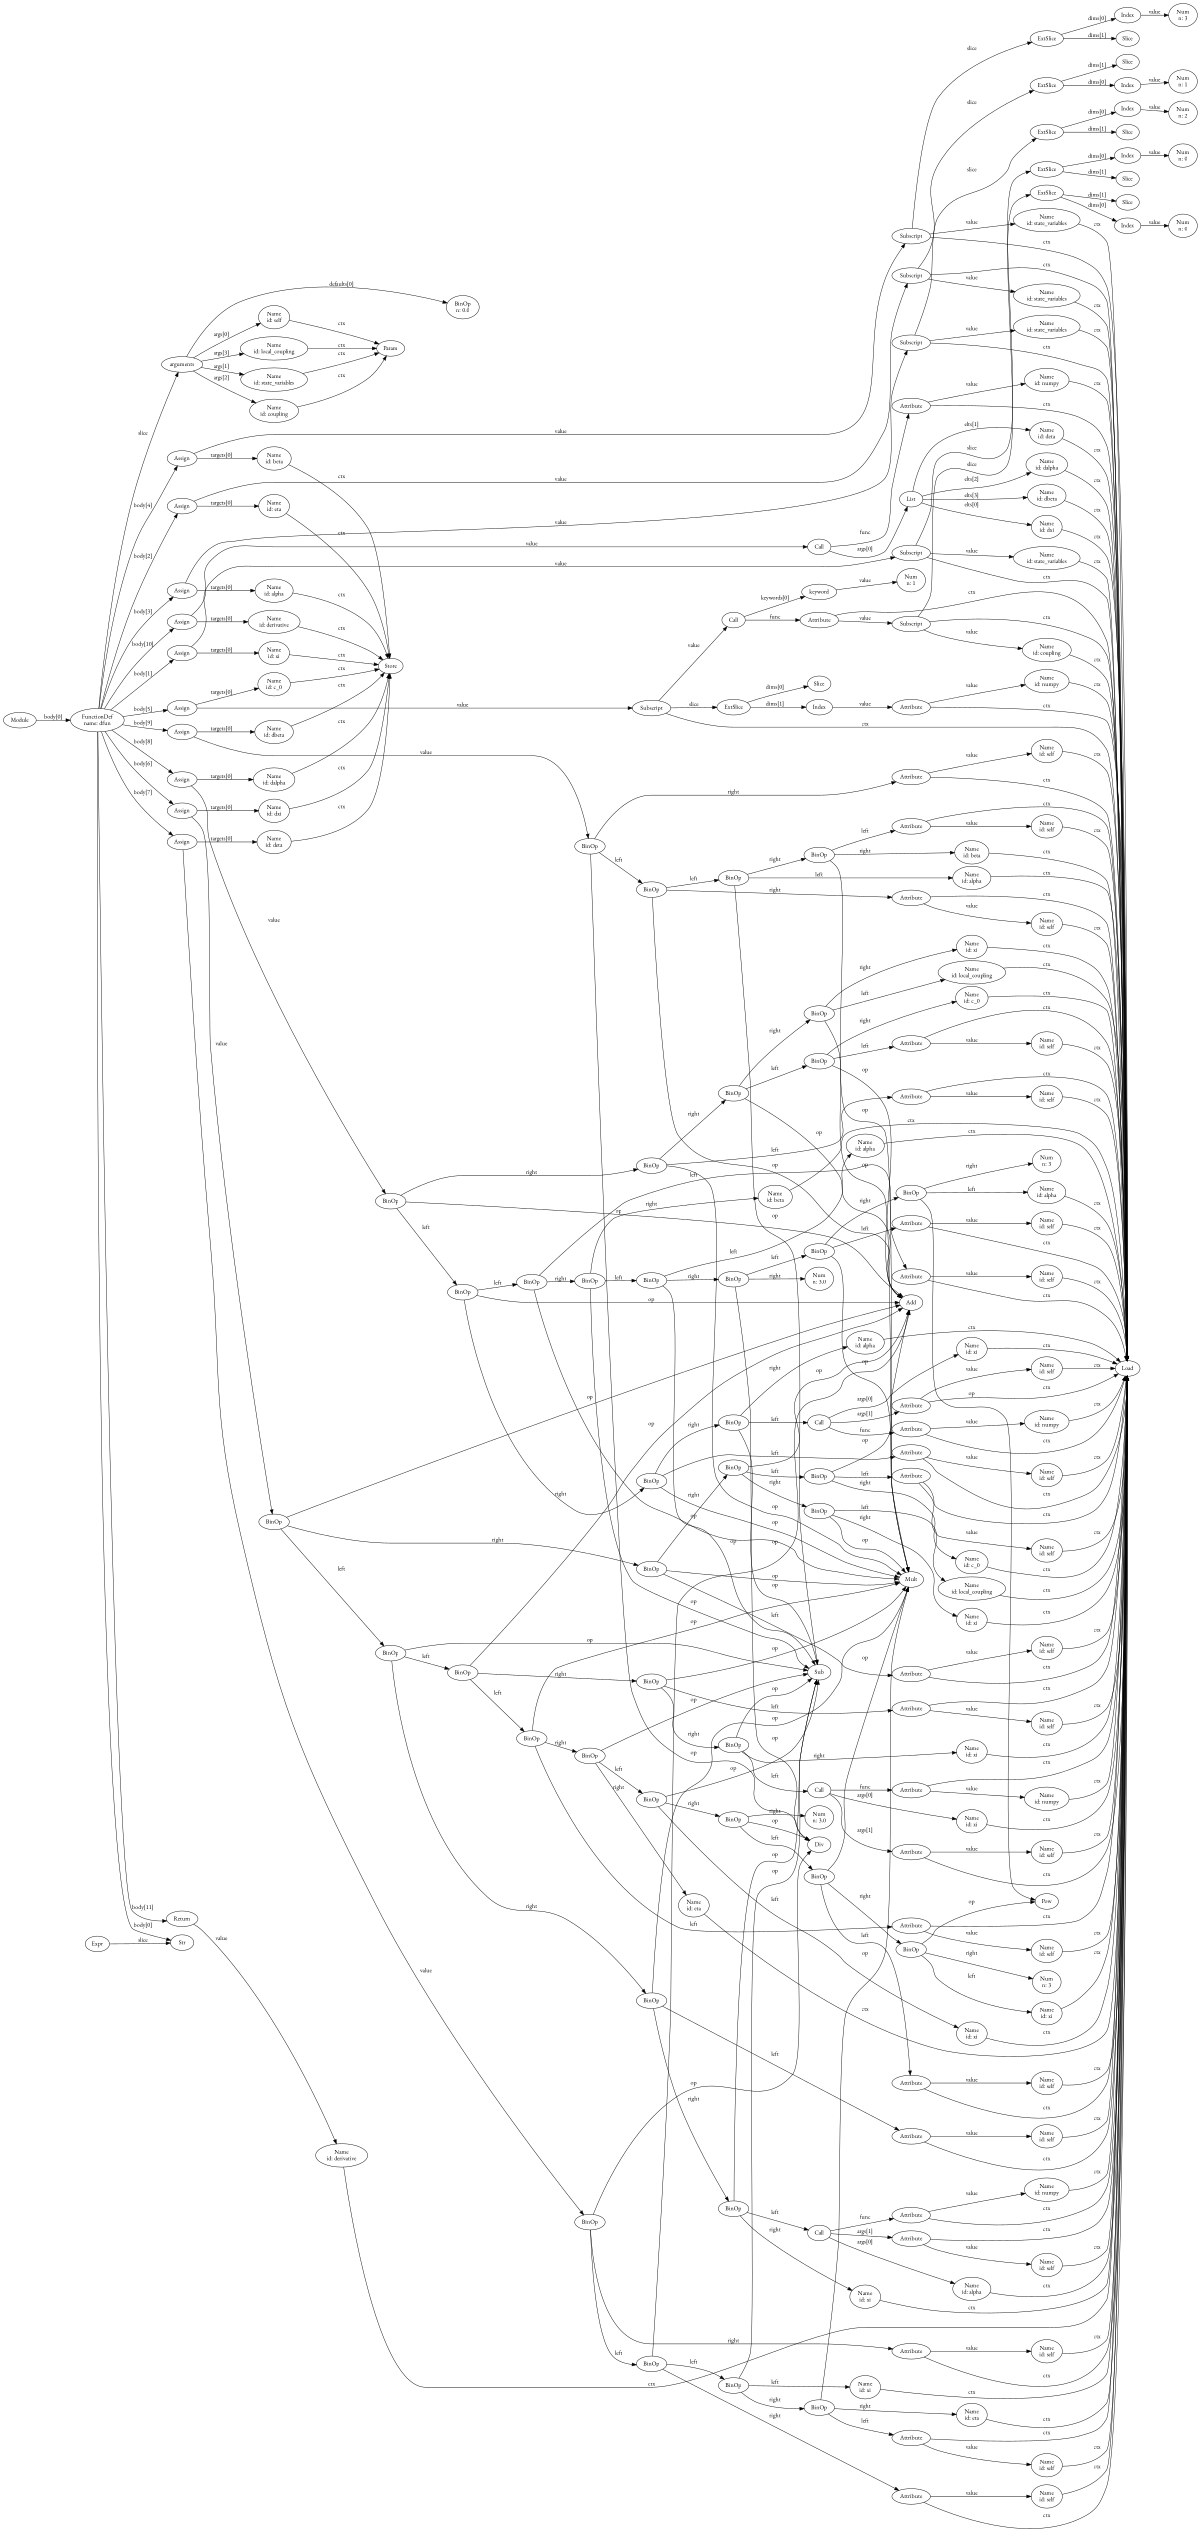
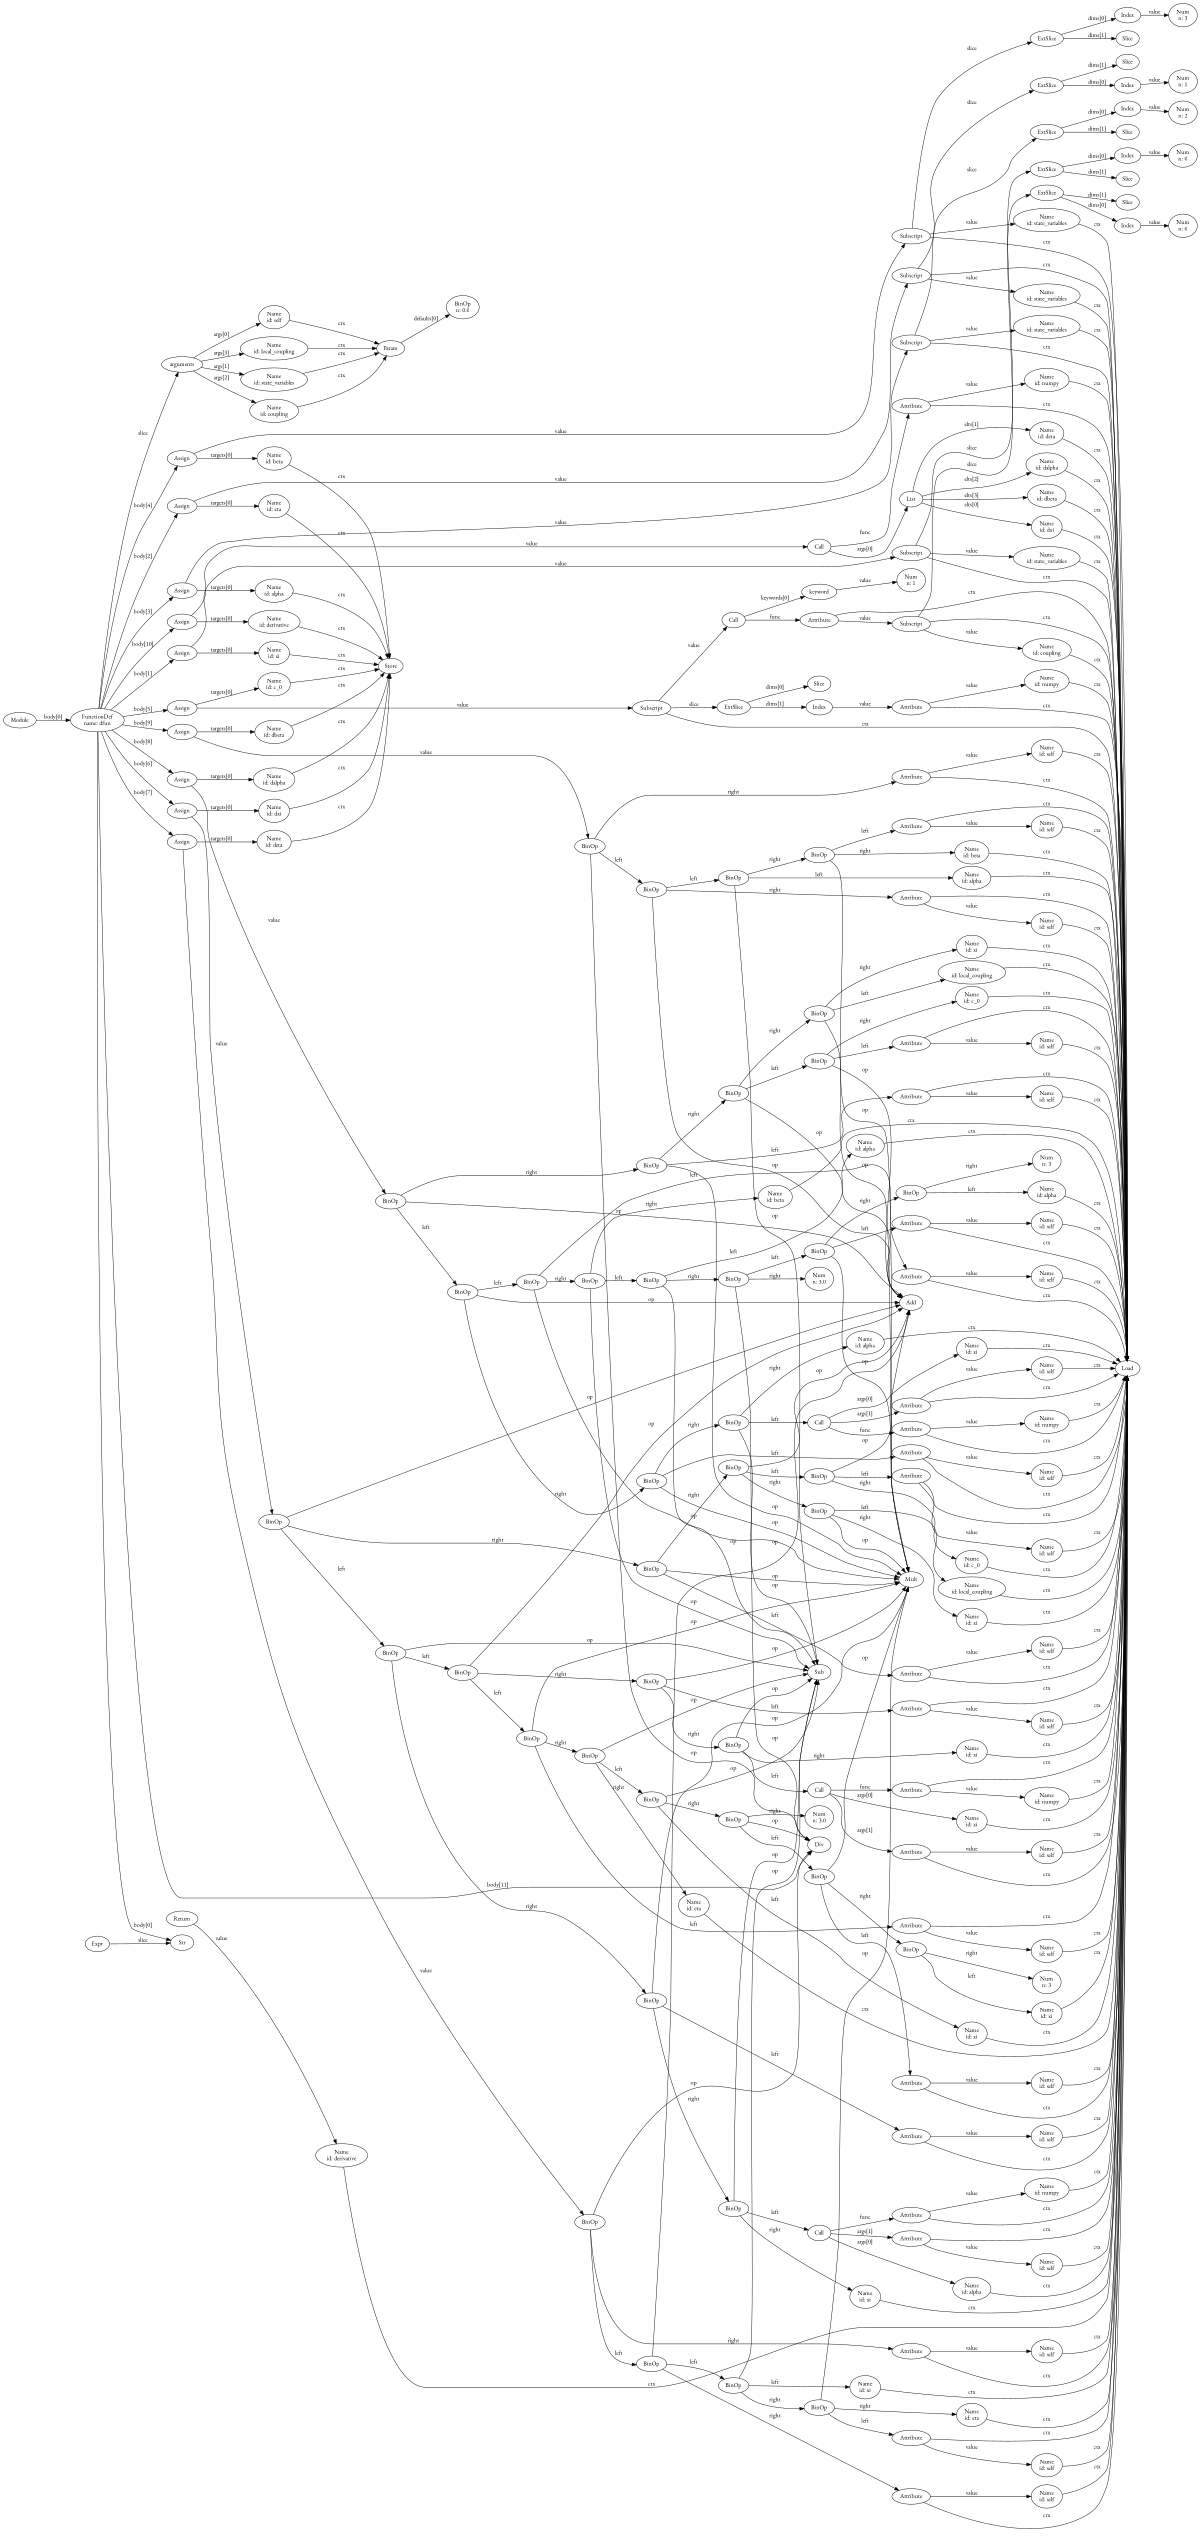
(302, 288) -> (423, 330)
(107, 1338) -> (135, 1640)
(1047, 1901) -> none
